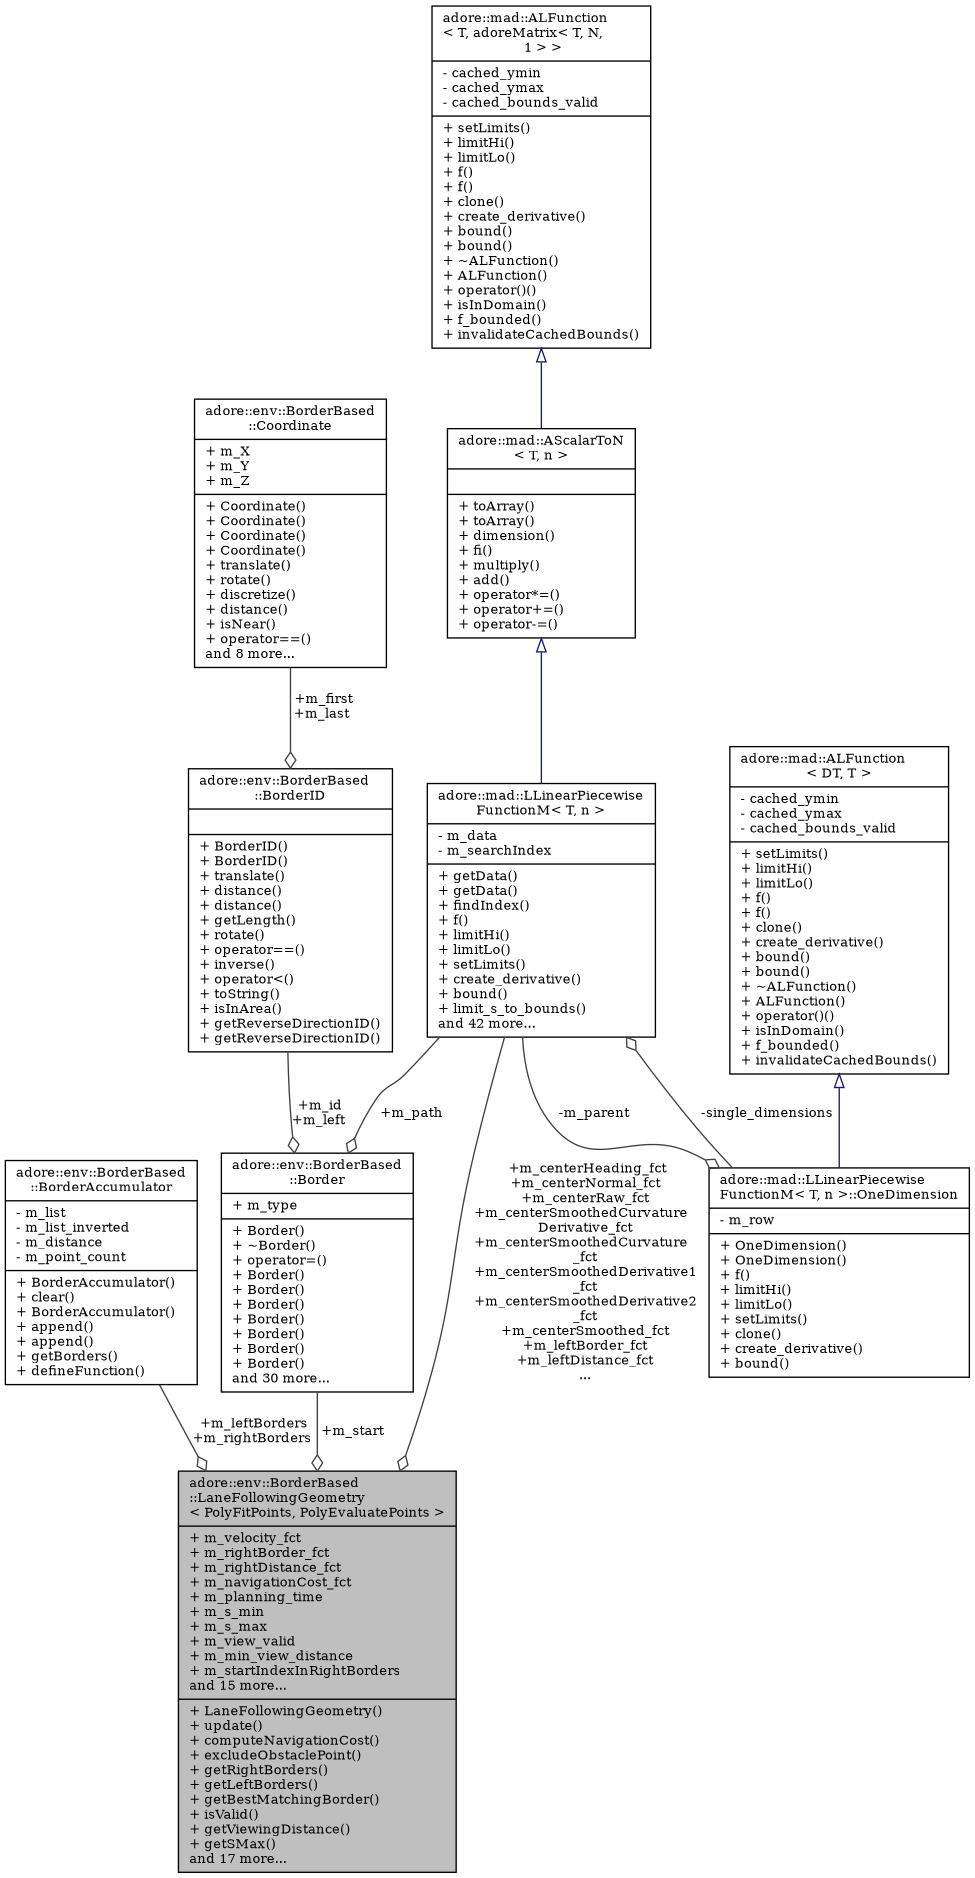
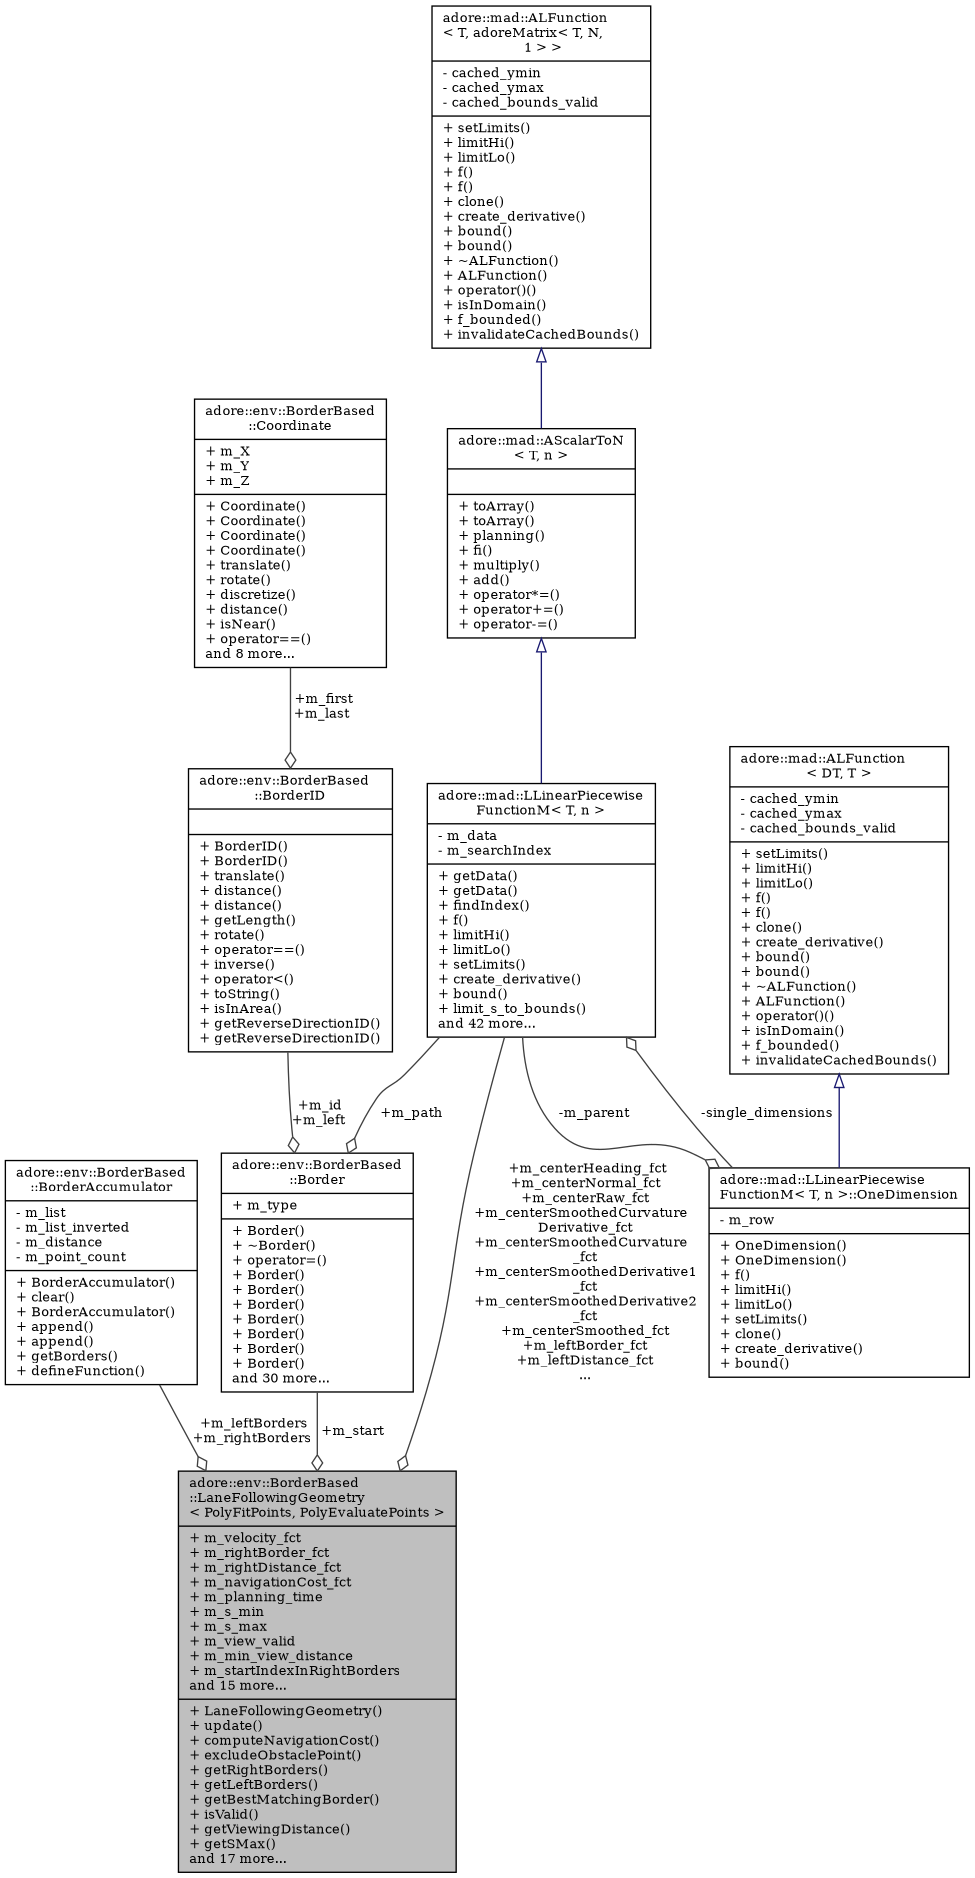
(507, 536) -> (502, 536)
